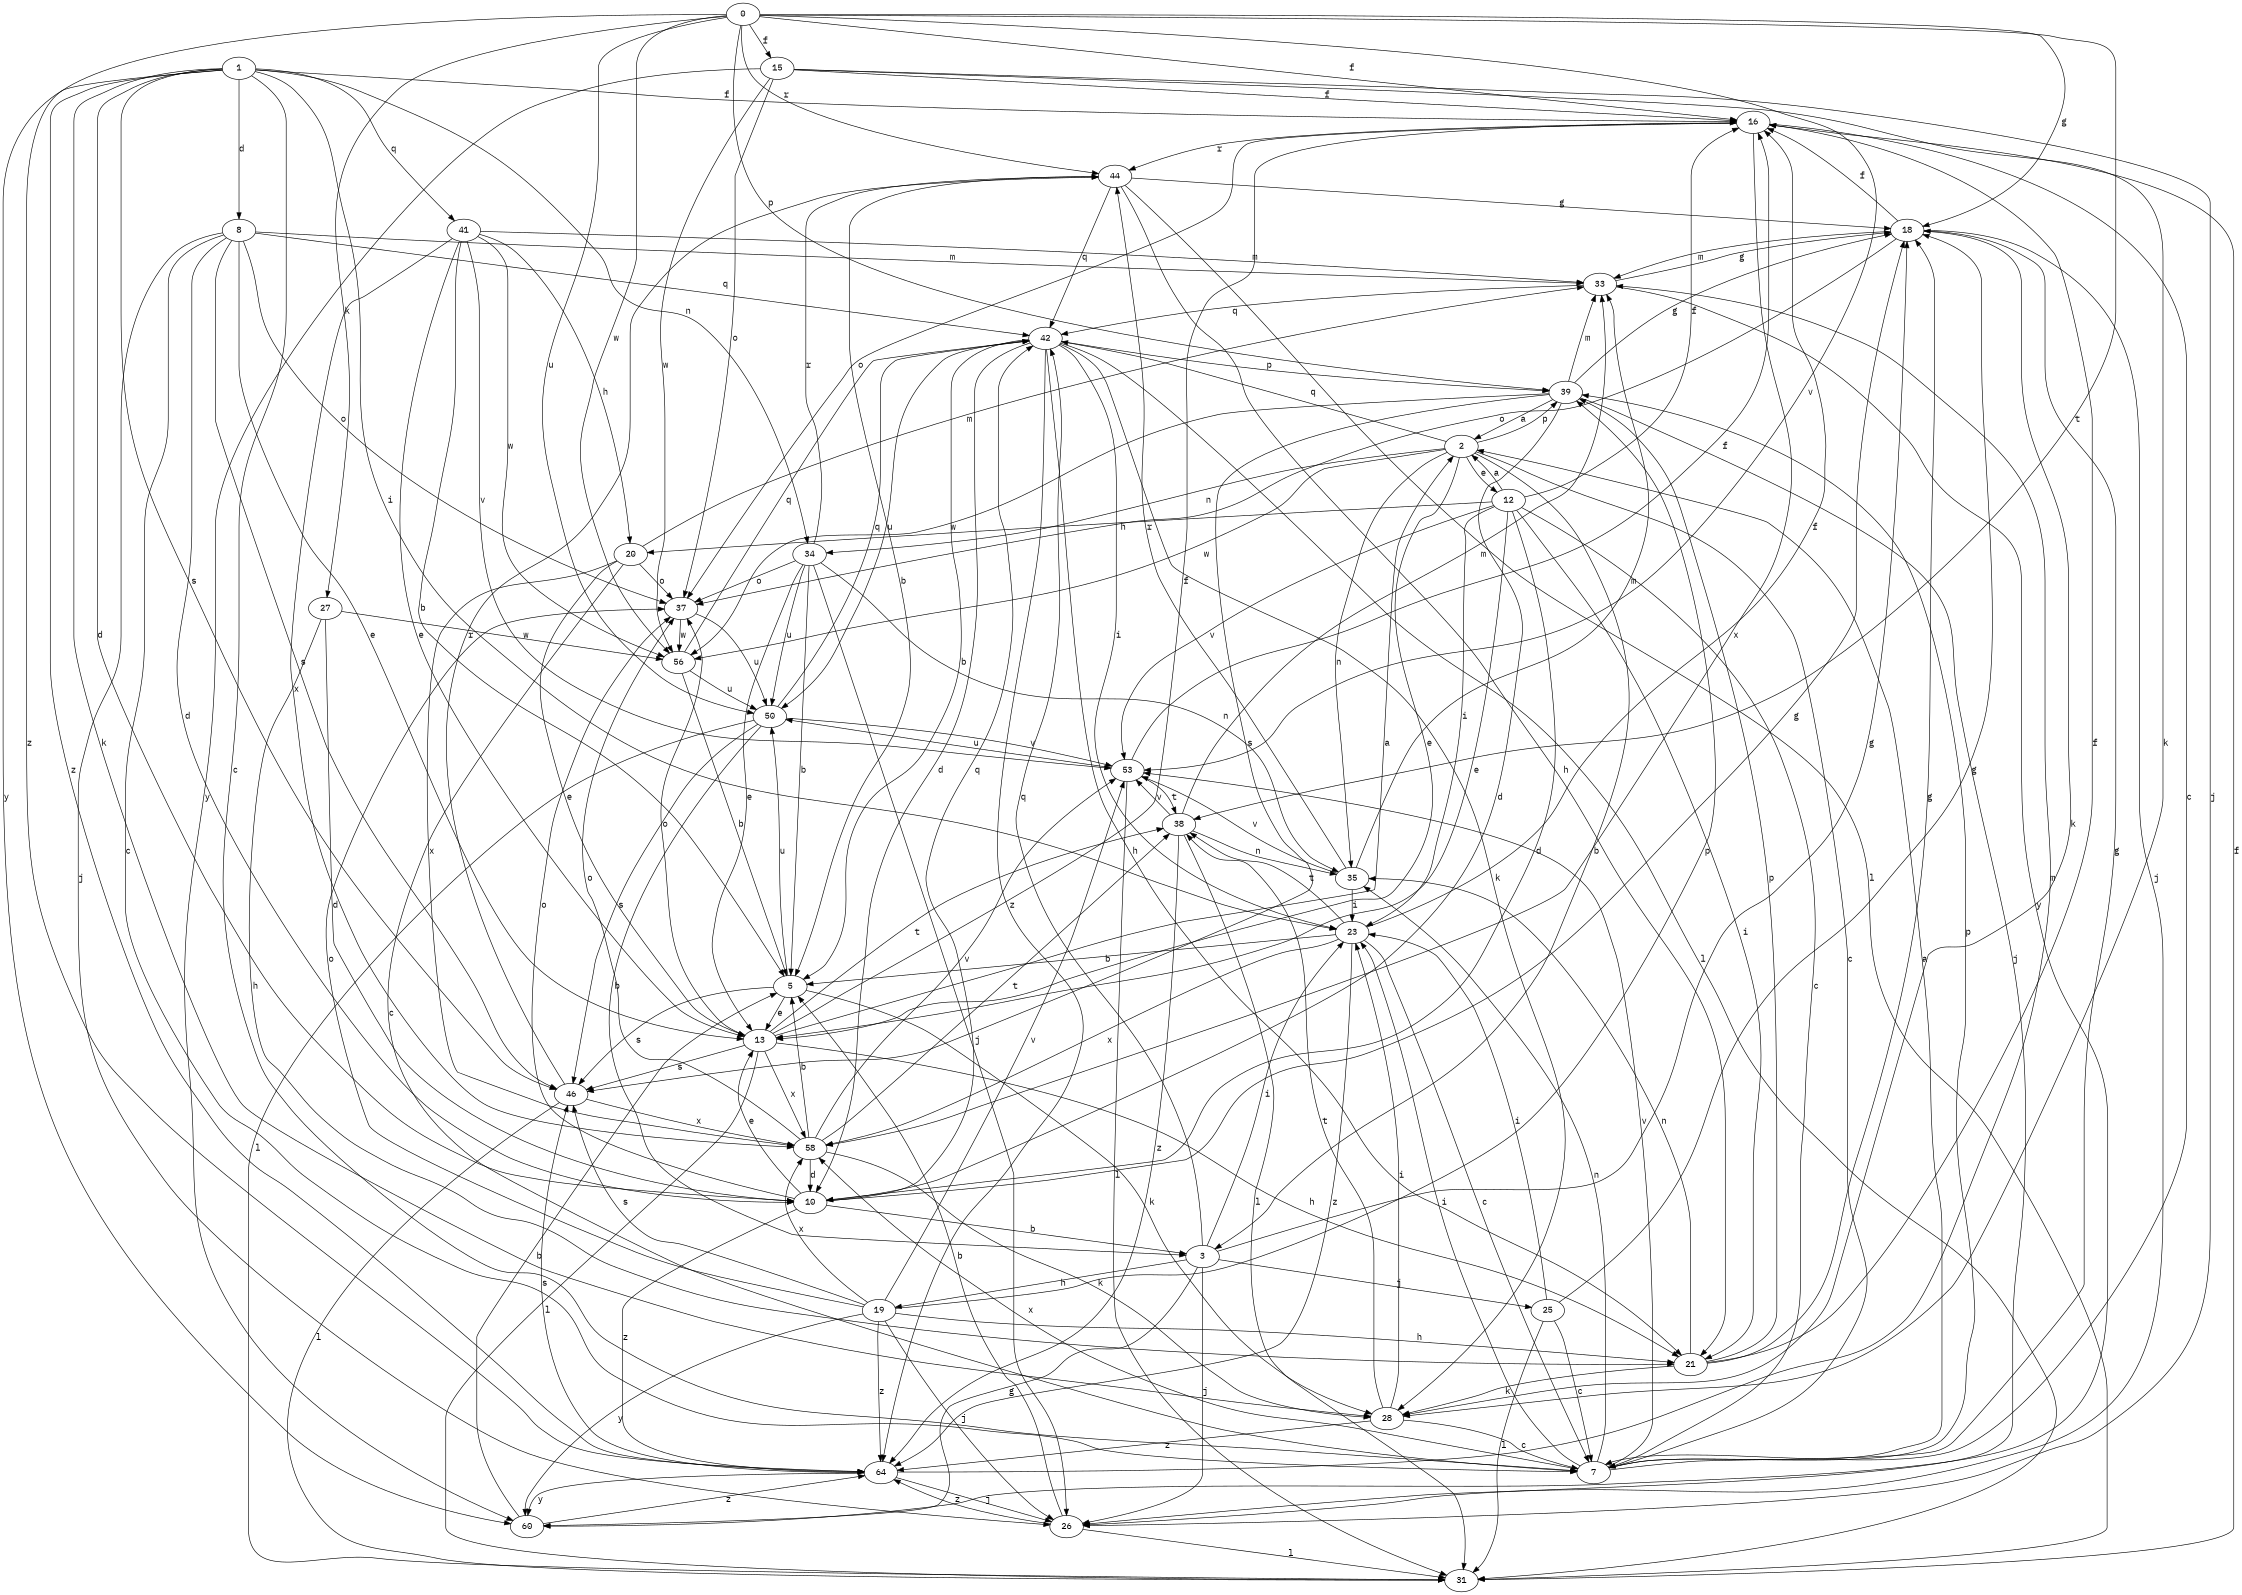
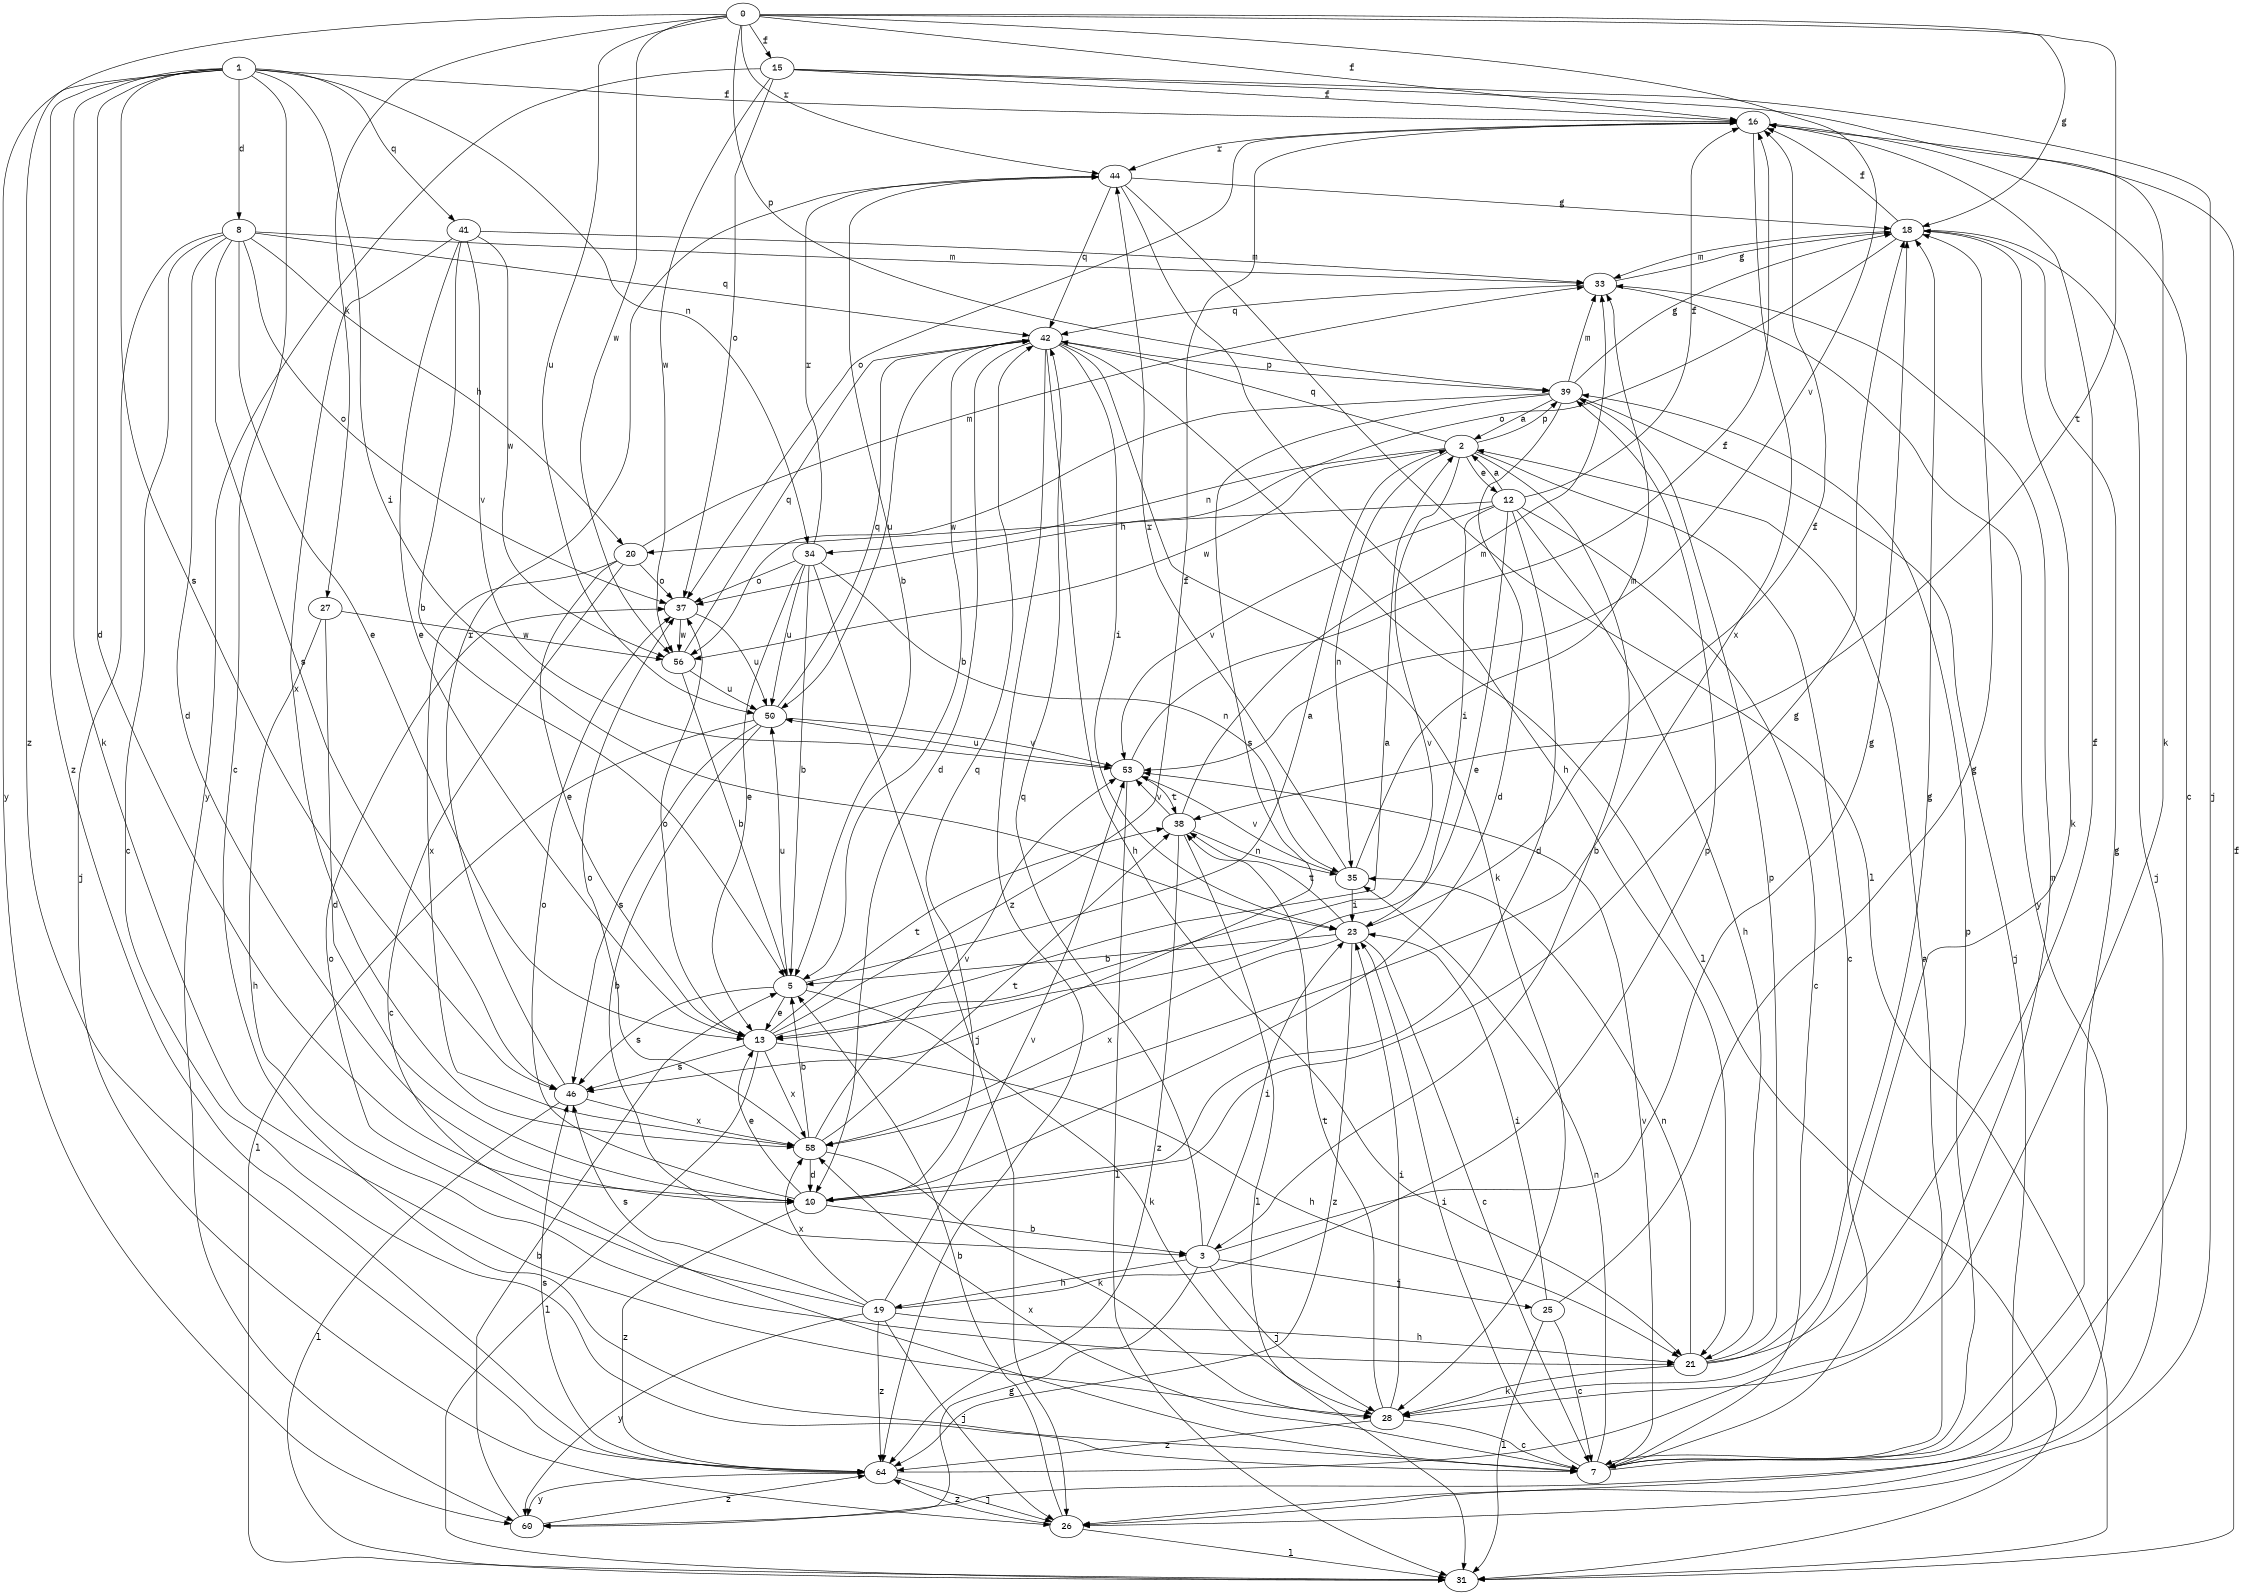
(590, 365) -> (442, 381)
(1429, 743) -> (1429, 743)
none -> (1229, 865)
(1745, 932) -> (1745, 932)
(1203, 1418) -> (1280, 1348)
